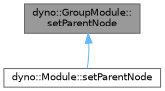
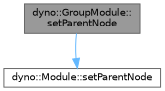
(89, 56) -> (76, 46)
